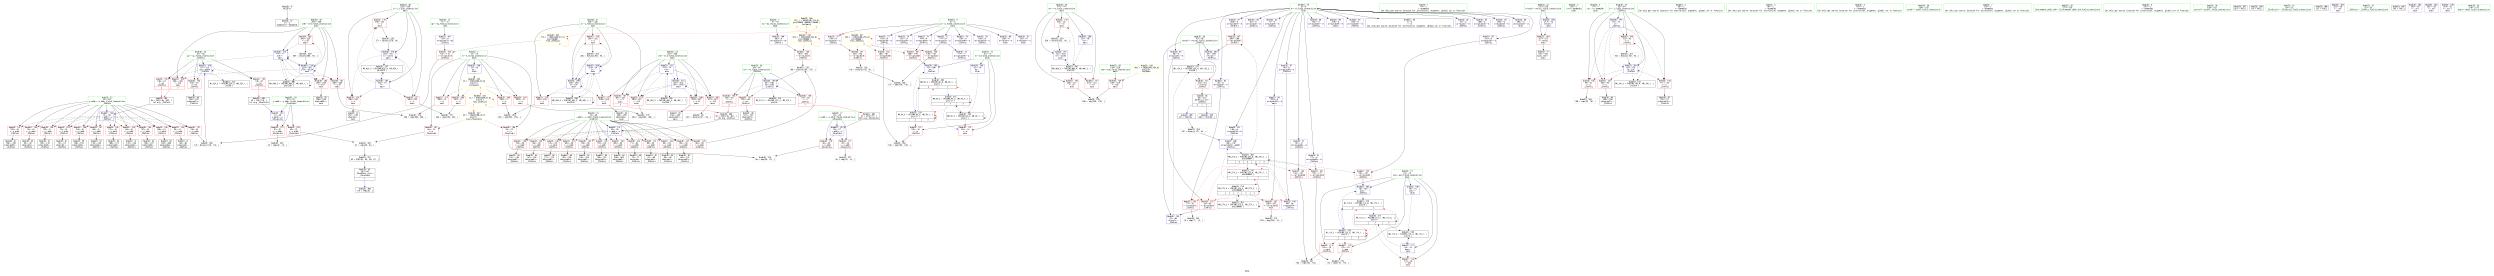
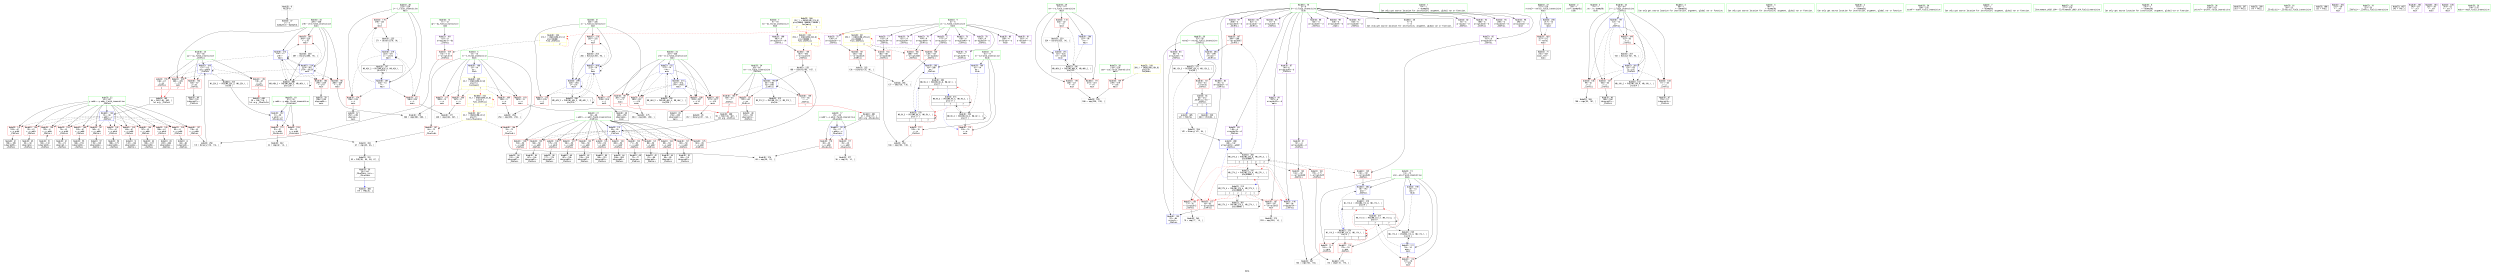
(407, 34) -> none
(293, 47) -> (293, 48)
(952, 47) -> (994, 37)
(306, 60) -> (297, 68)
(584, 77) -> (593, 60)
(267, 108) -> (246, 106)
(45, 137) -> (47, 138)
(1314, 158) -> none
